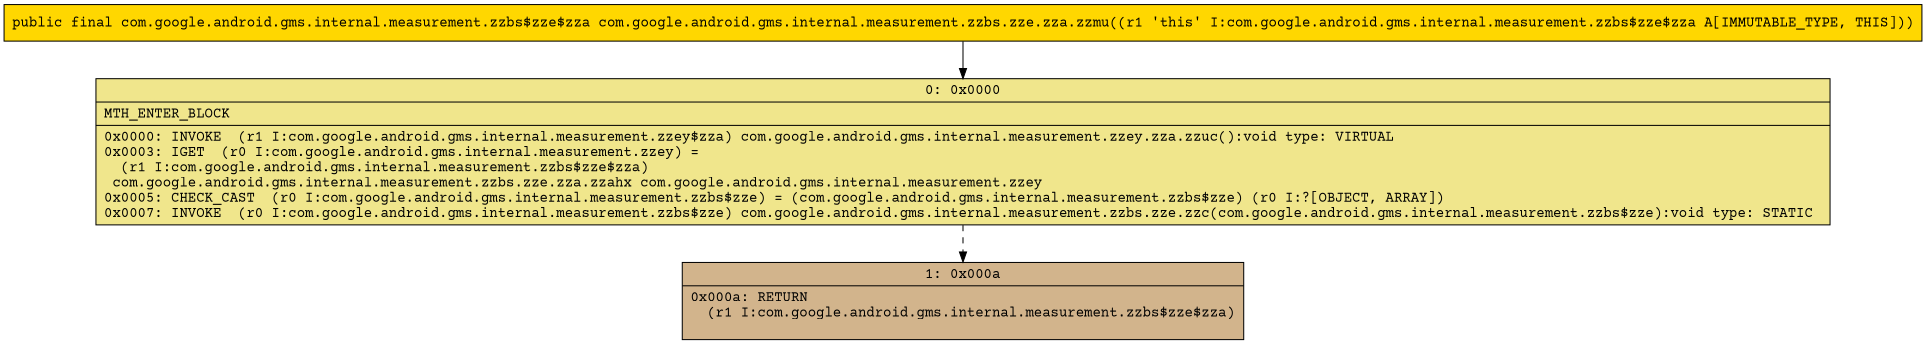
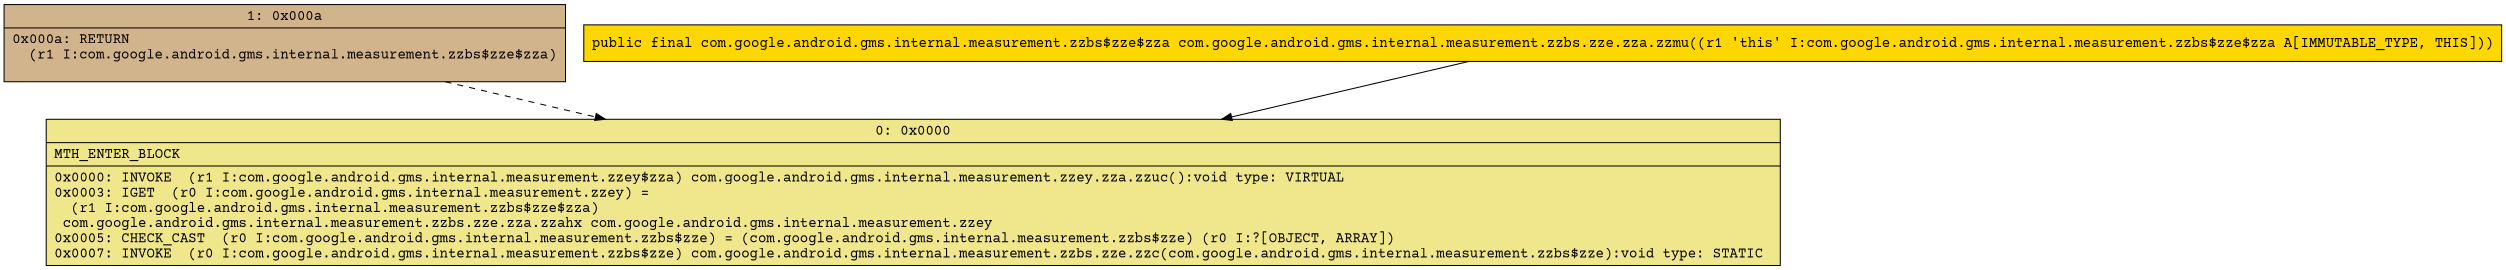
(963, 239) -> (520, 99)
